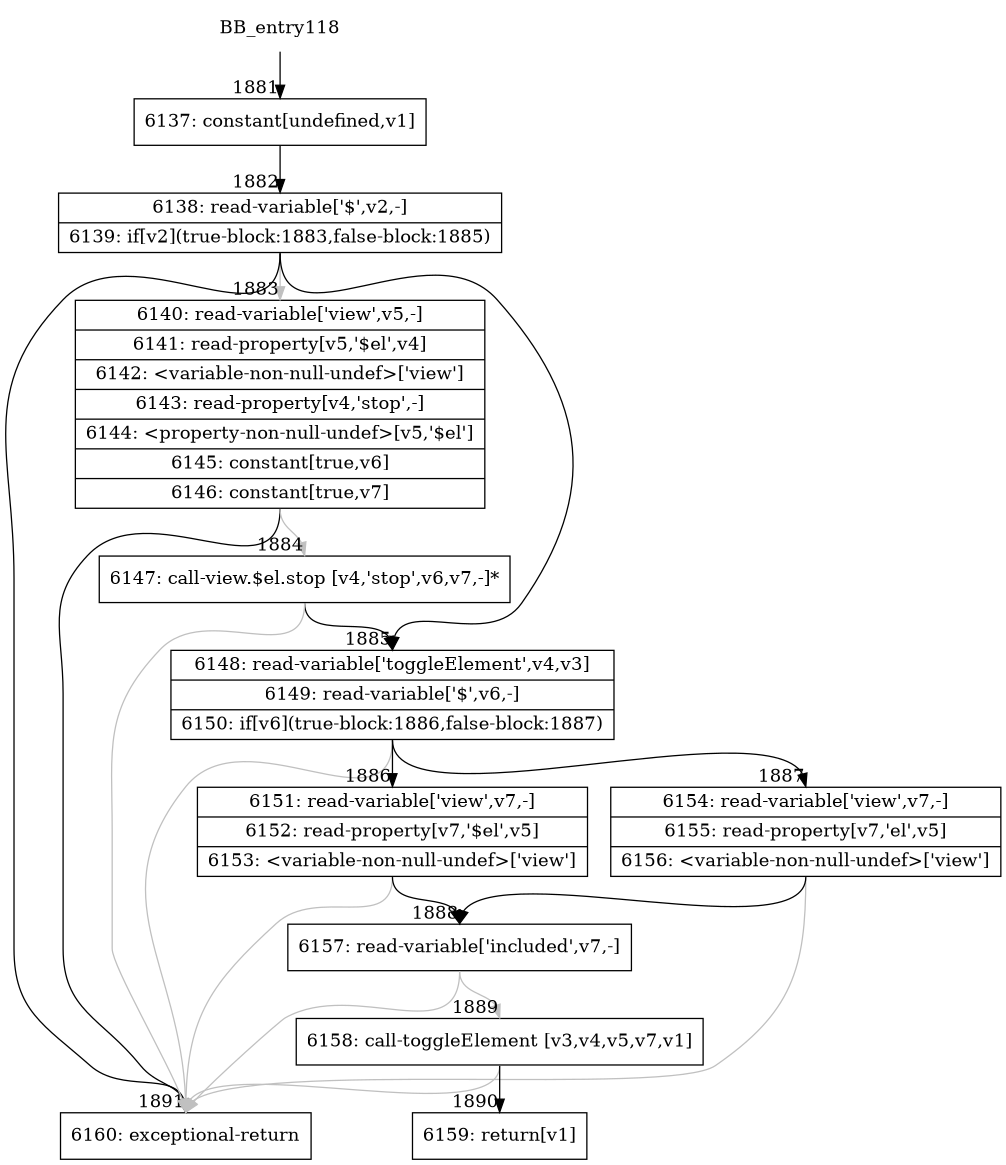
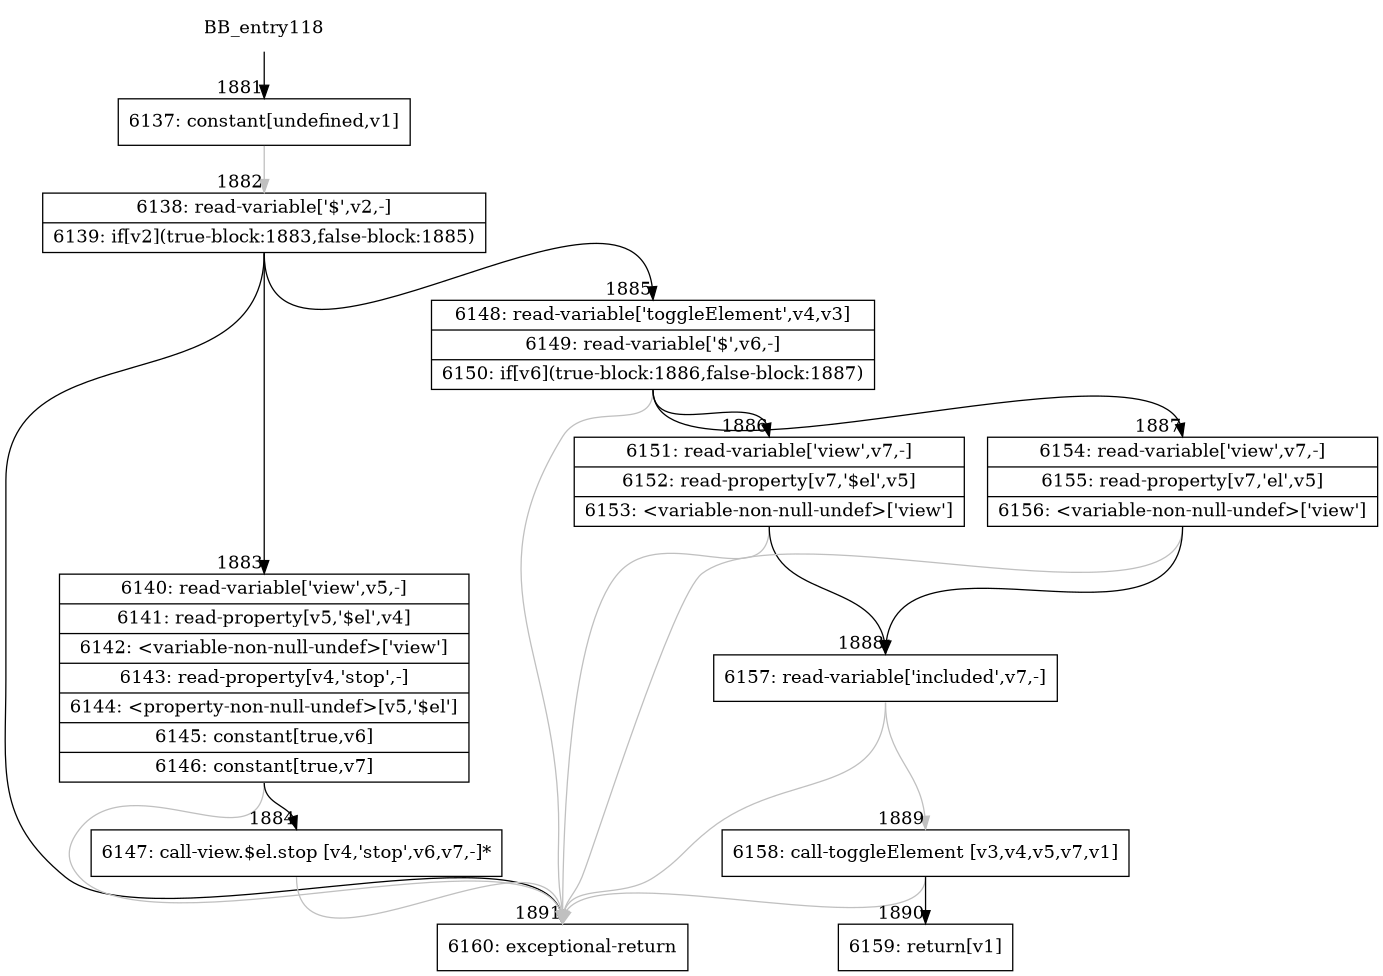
(280, 163) -> (264, 163)
(280, 270) -> (264, 407)
(288, 527) -> (275, 802)
(342, 626) -> none
(63, 737) -> (70, 861)
